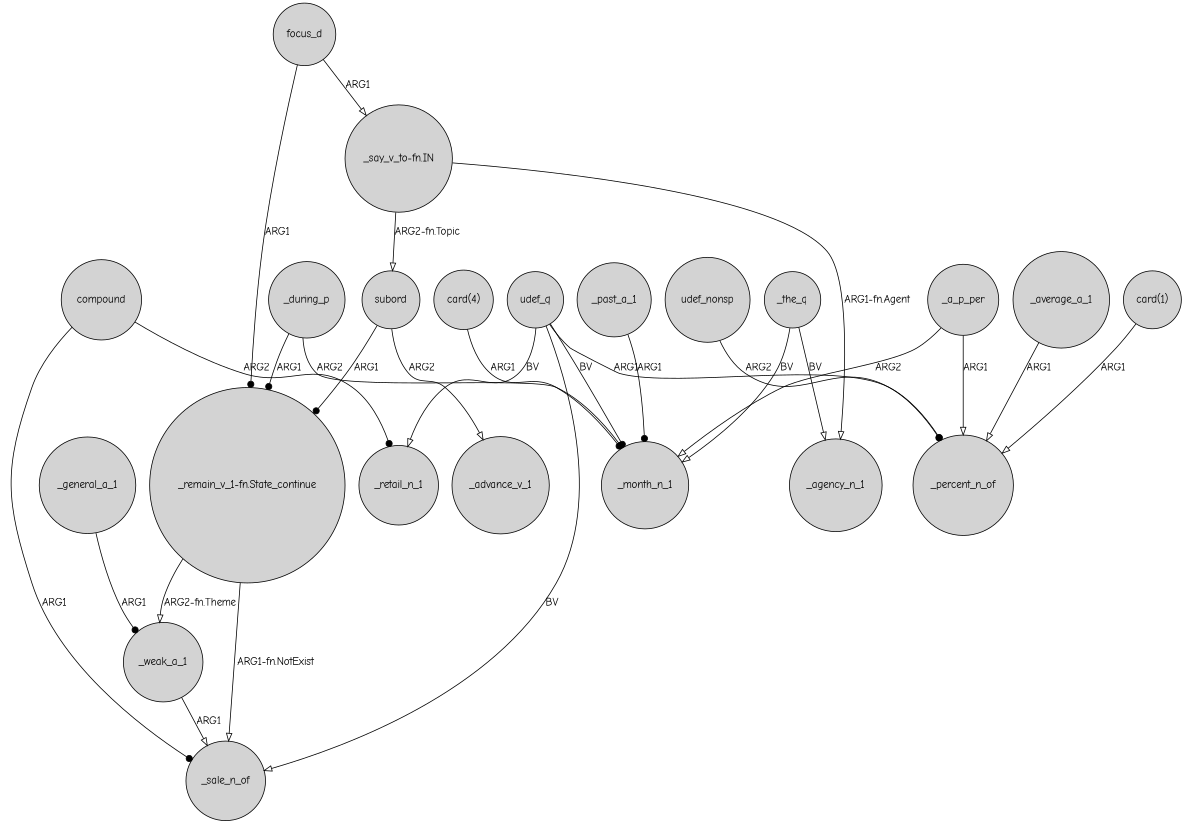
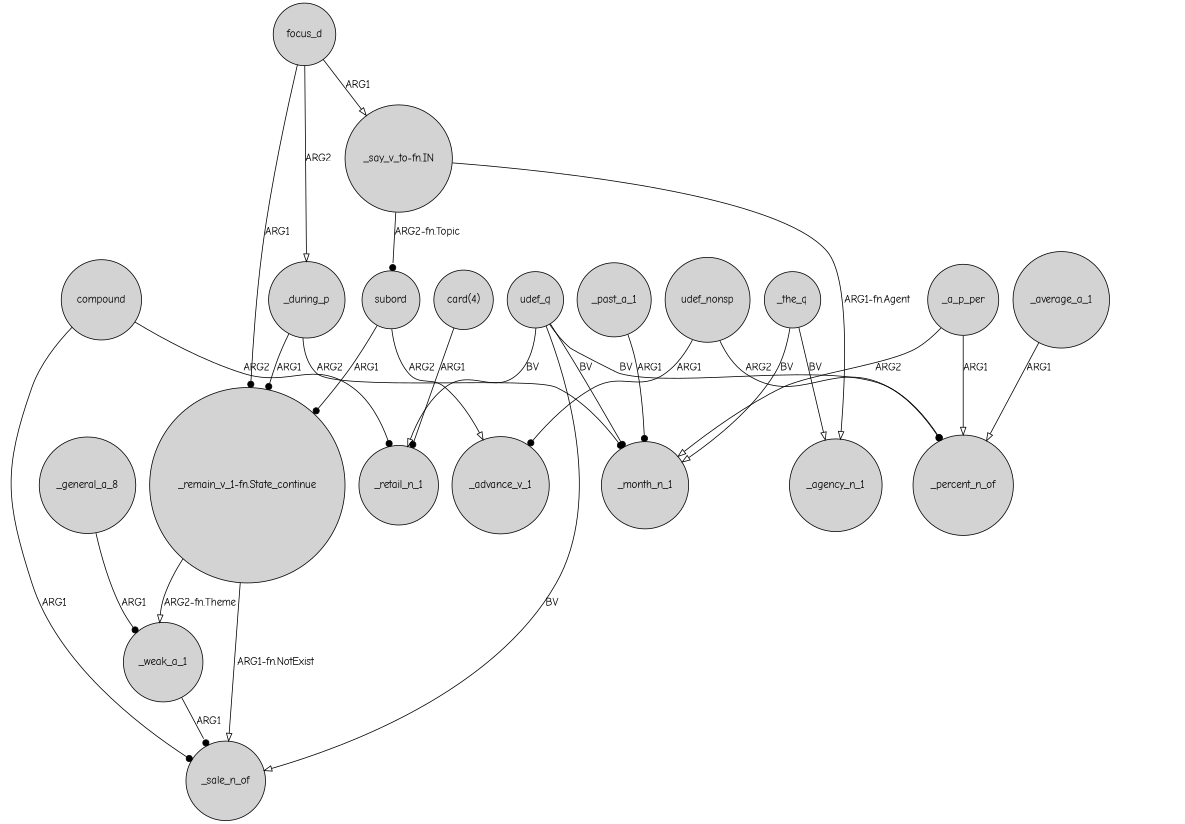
none -> (306, 160)
(394, 238) -> (394, 238)
(1152, 300) -> none
(626, 368) -> (626, 368)
(495, 376) -> (433, 388)
none -> (611, 382)
(88, 485) -> (88, 485)
(193, 718) -> (193, 718)
